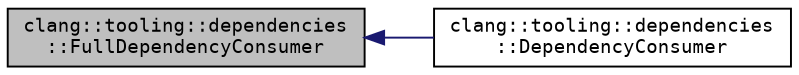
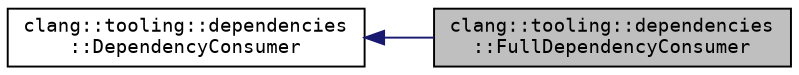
(409, 38) -> (409, 38)
